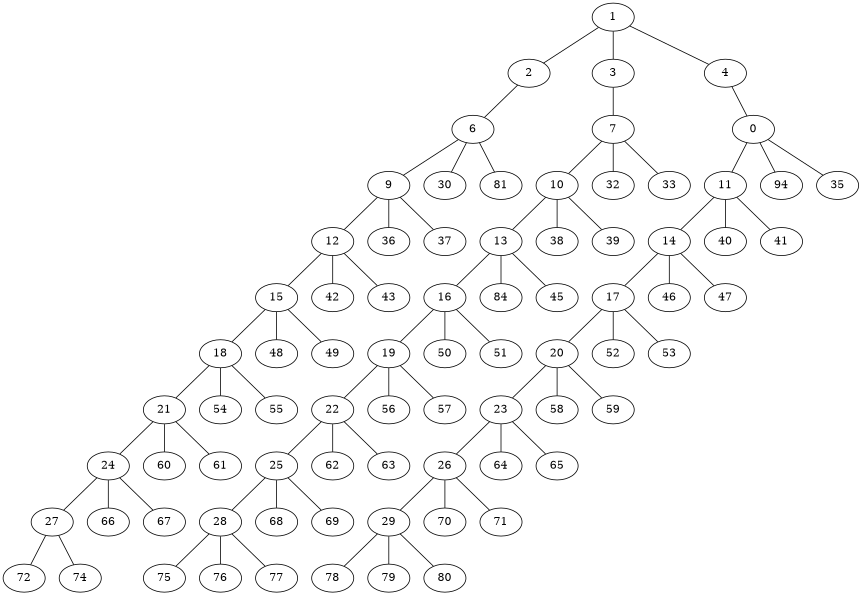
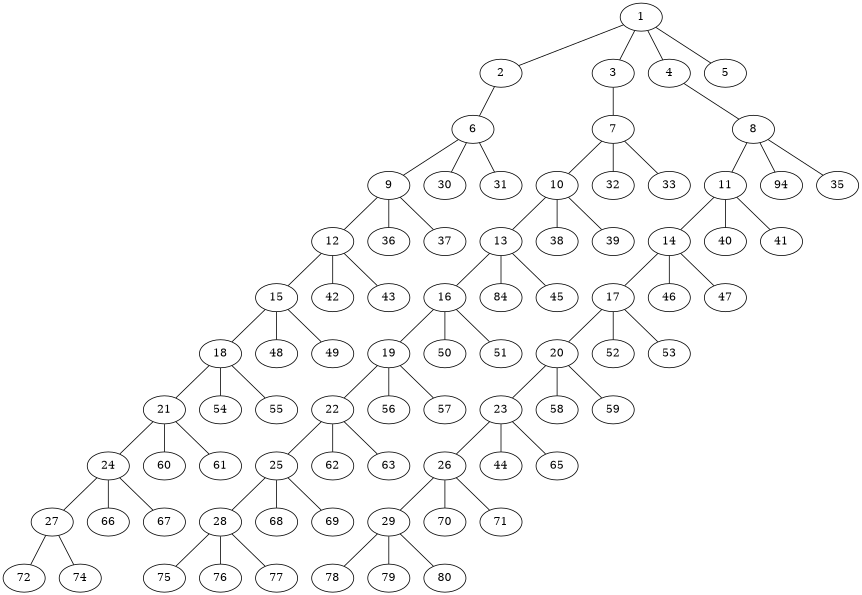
none -> (725, 73)
(753, 129) -> (753, 129)
(501, 185) -> (501, 185)
(501, 466) -> (501, 466)
